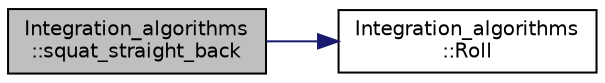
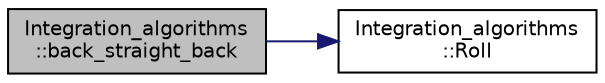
(137, 41) -> (137, 41)
